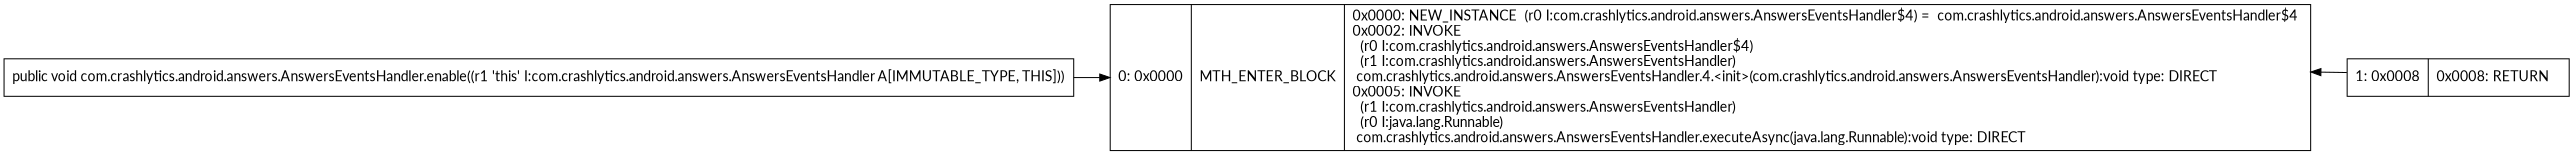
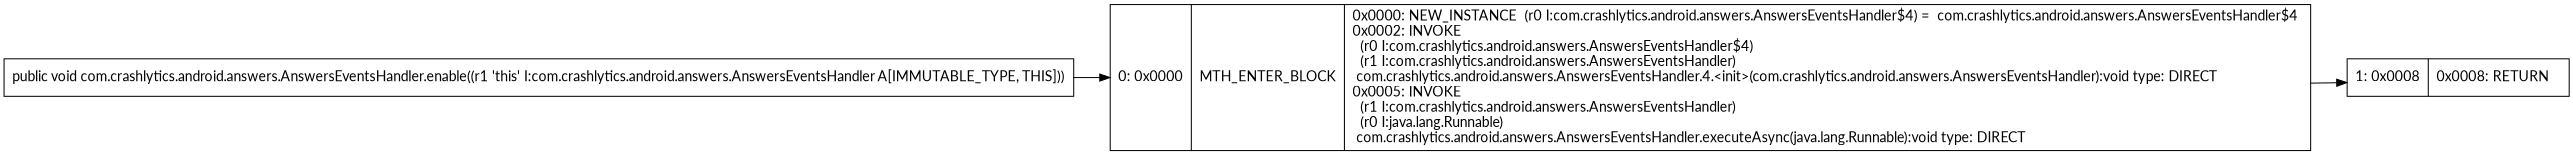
(2334, 72) -> (2324, 83)
